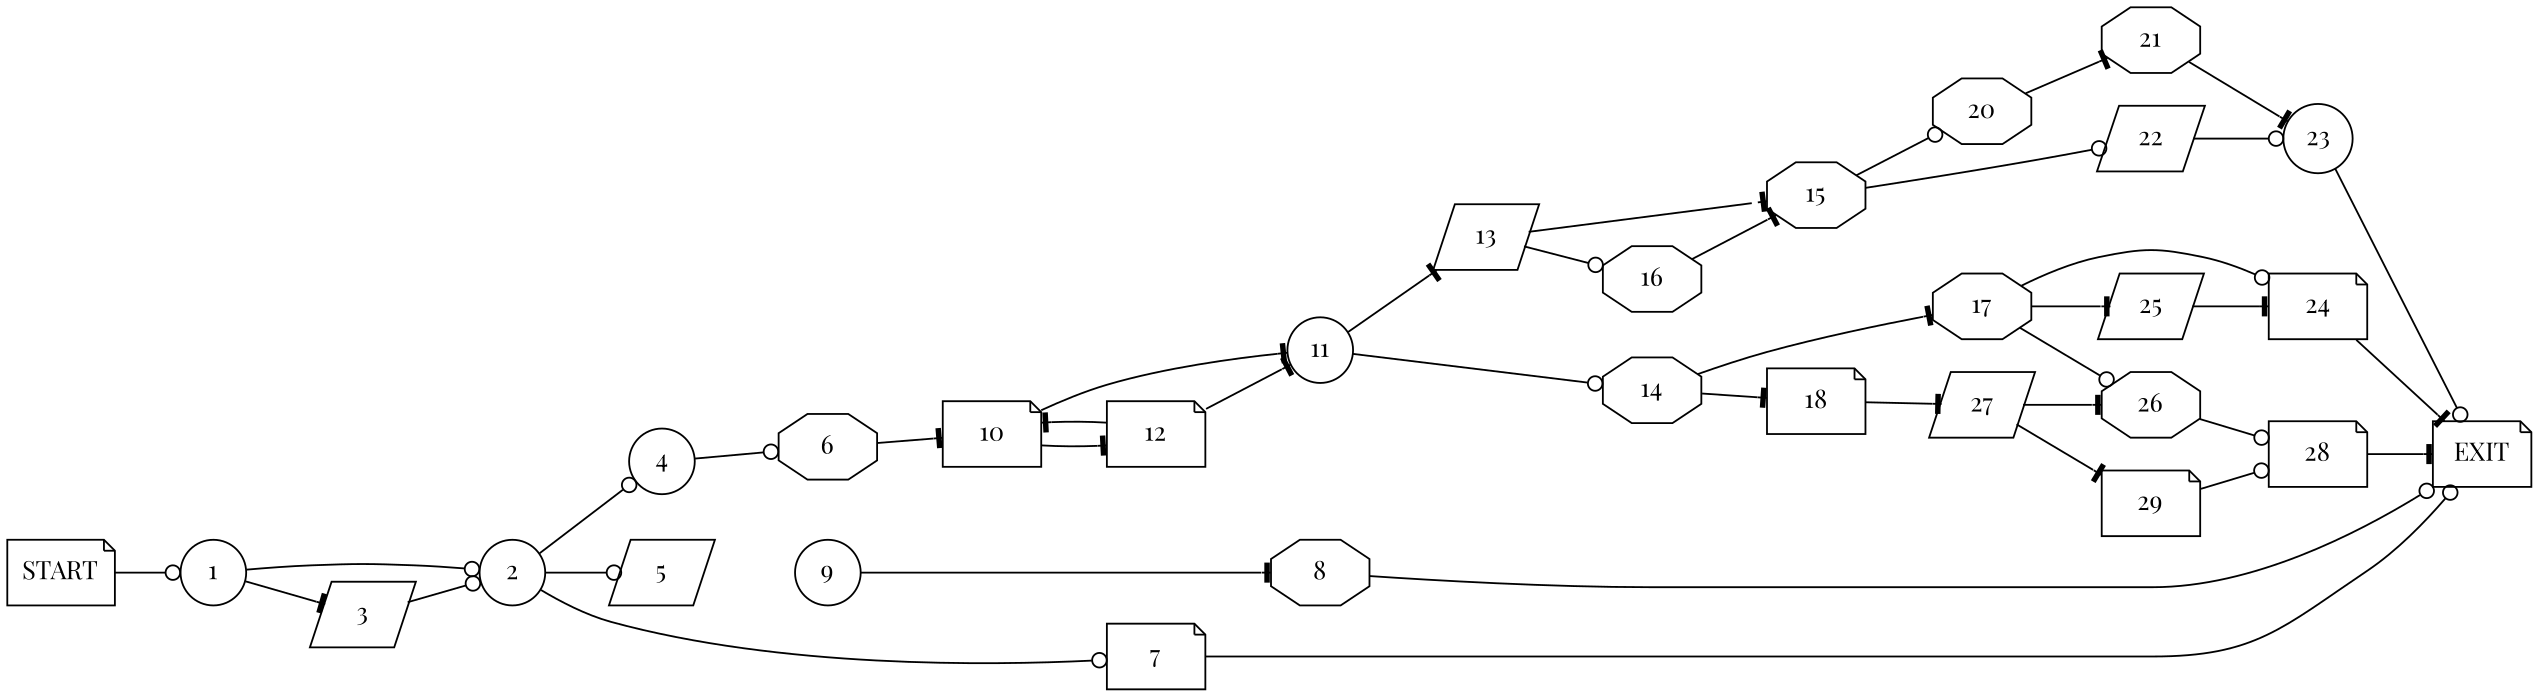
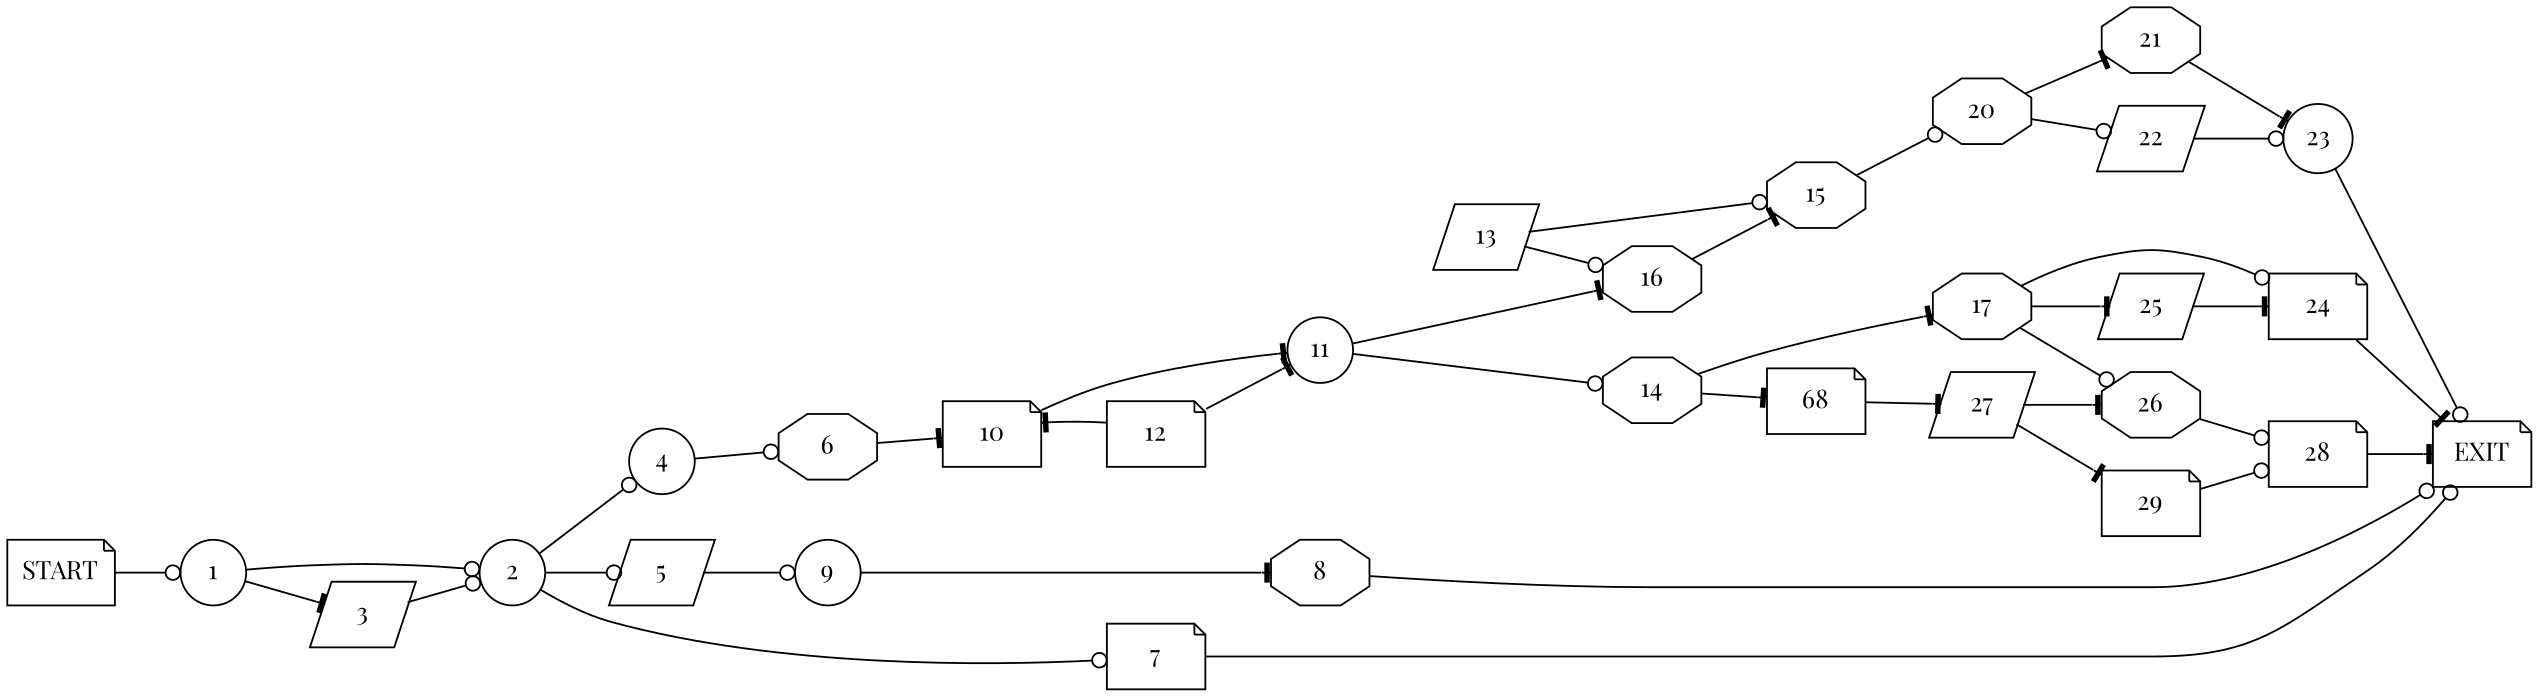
(1979, 170) -> (2064, 125)
(1640, 218) -> (1640, 218)
(1389, 304) -> (1473, 317)
(1816, 401) -> (1816, 401)
(1070, 446) -> none
none -> (741, 573)
